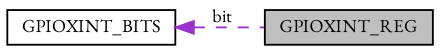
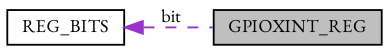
(91, 27) -> (66, 27)
